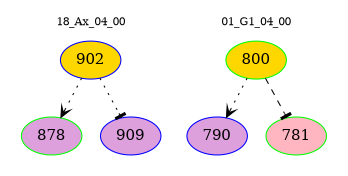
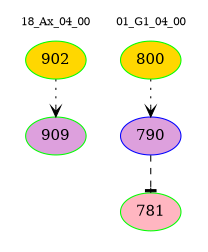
(91, 60) -> (56, 60)
(109, 96) -> (56, 93)
(275, 96) -> (151, 171)
(52, 136) -> none
(131, 136) -> (56, 136)
